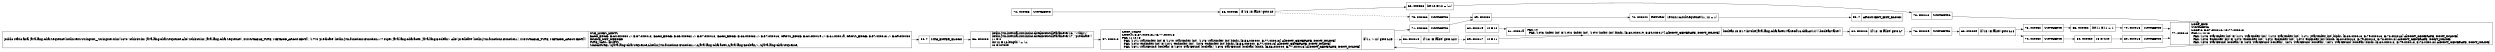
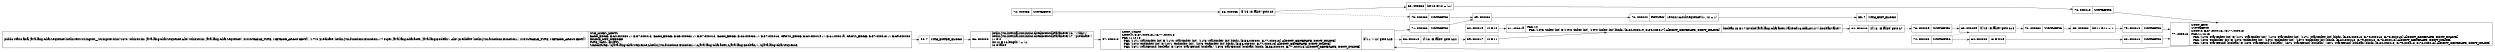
(1882, 17) -> (1882, 17)
(2018, 36) -> (1959, 34)
(1000, 46) -> (999, 46)
